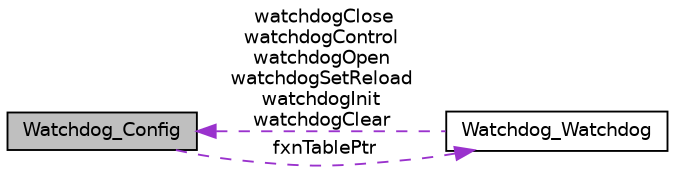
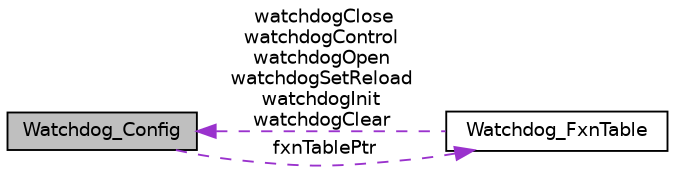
(557, 131) -> (557, 131)
